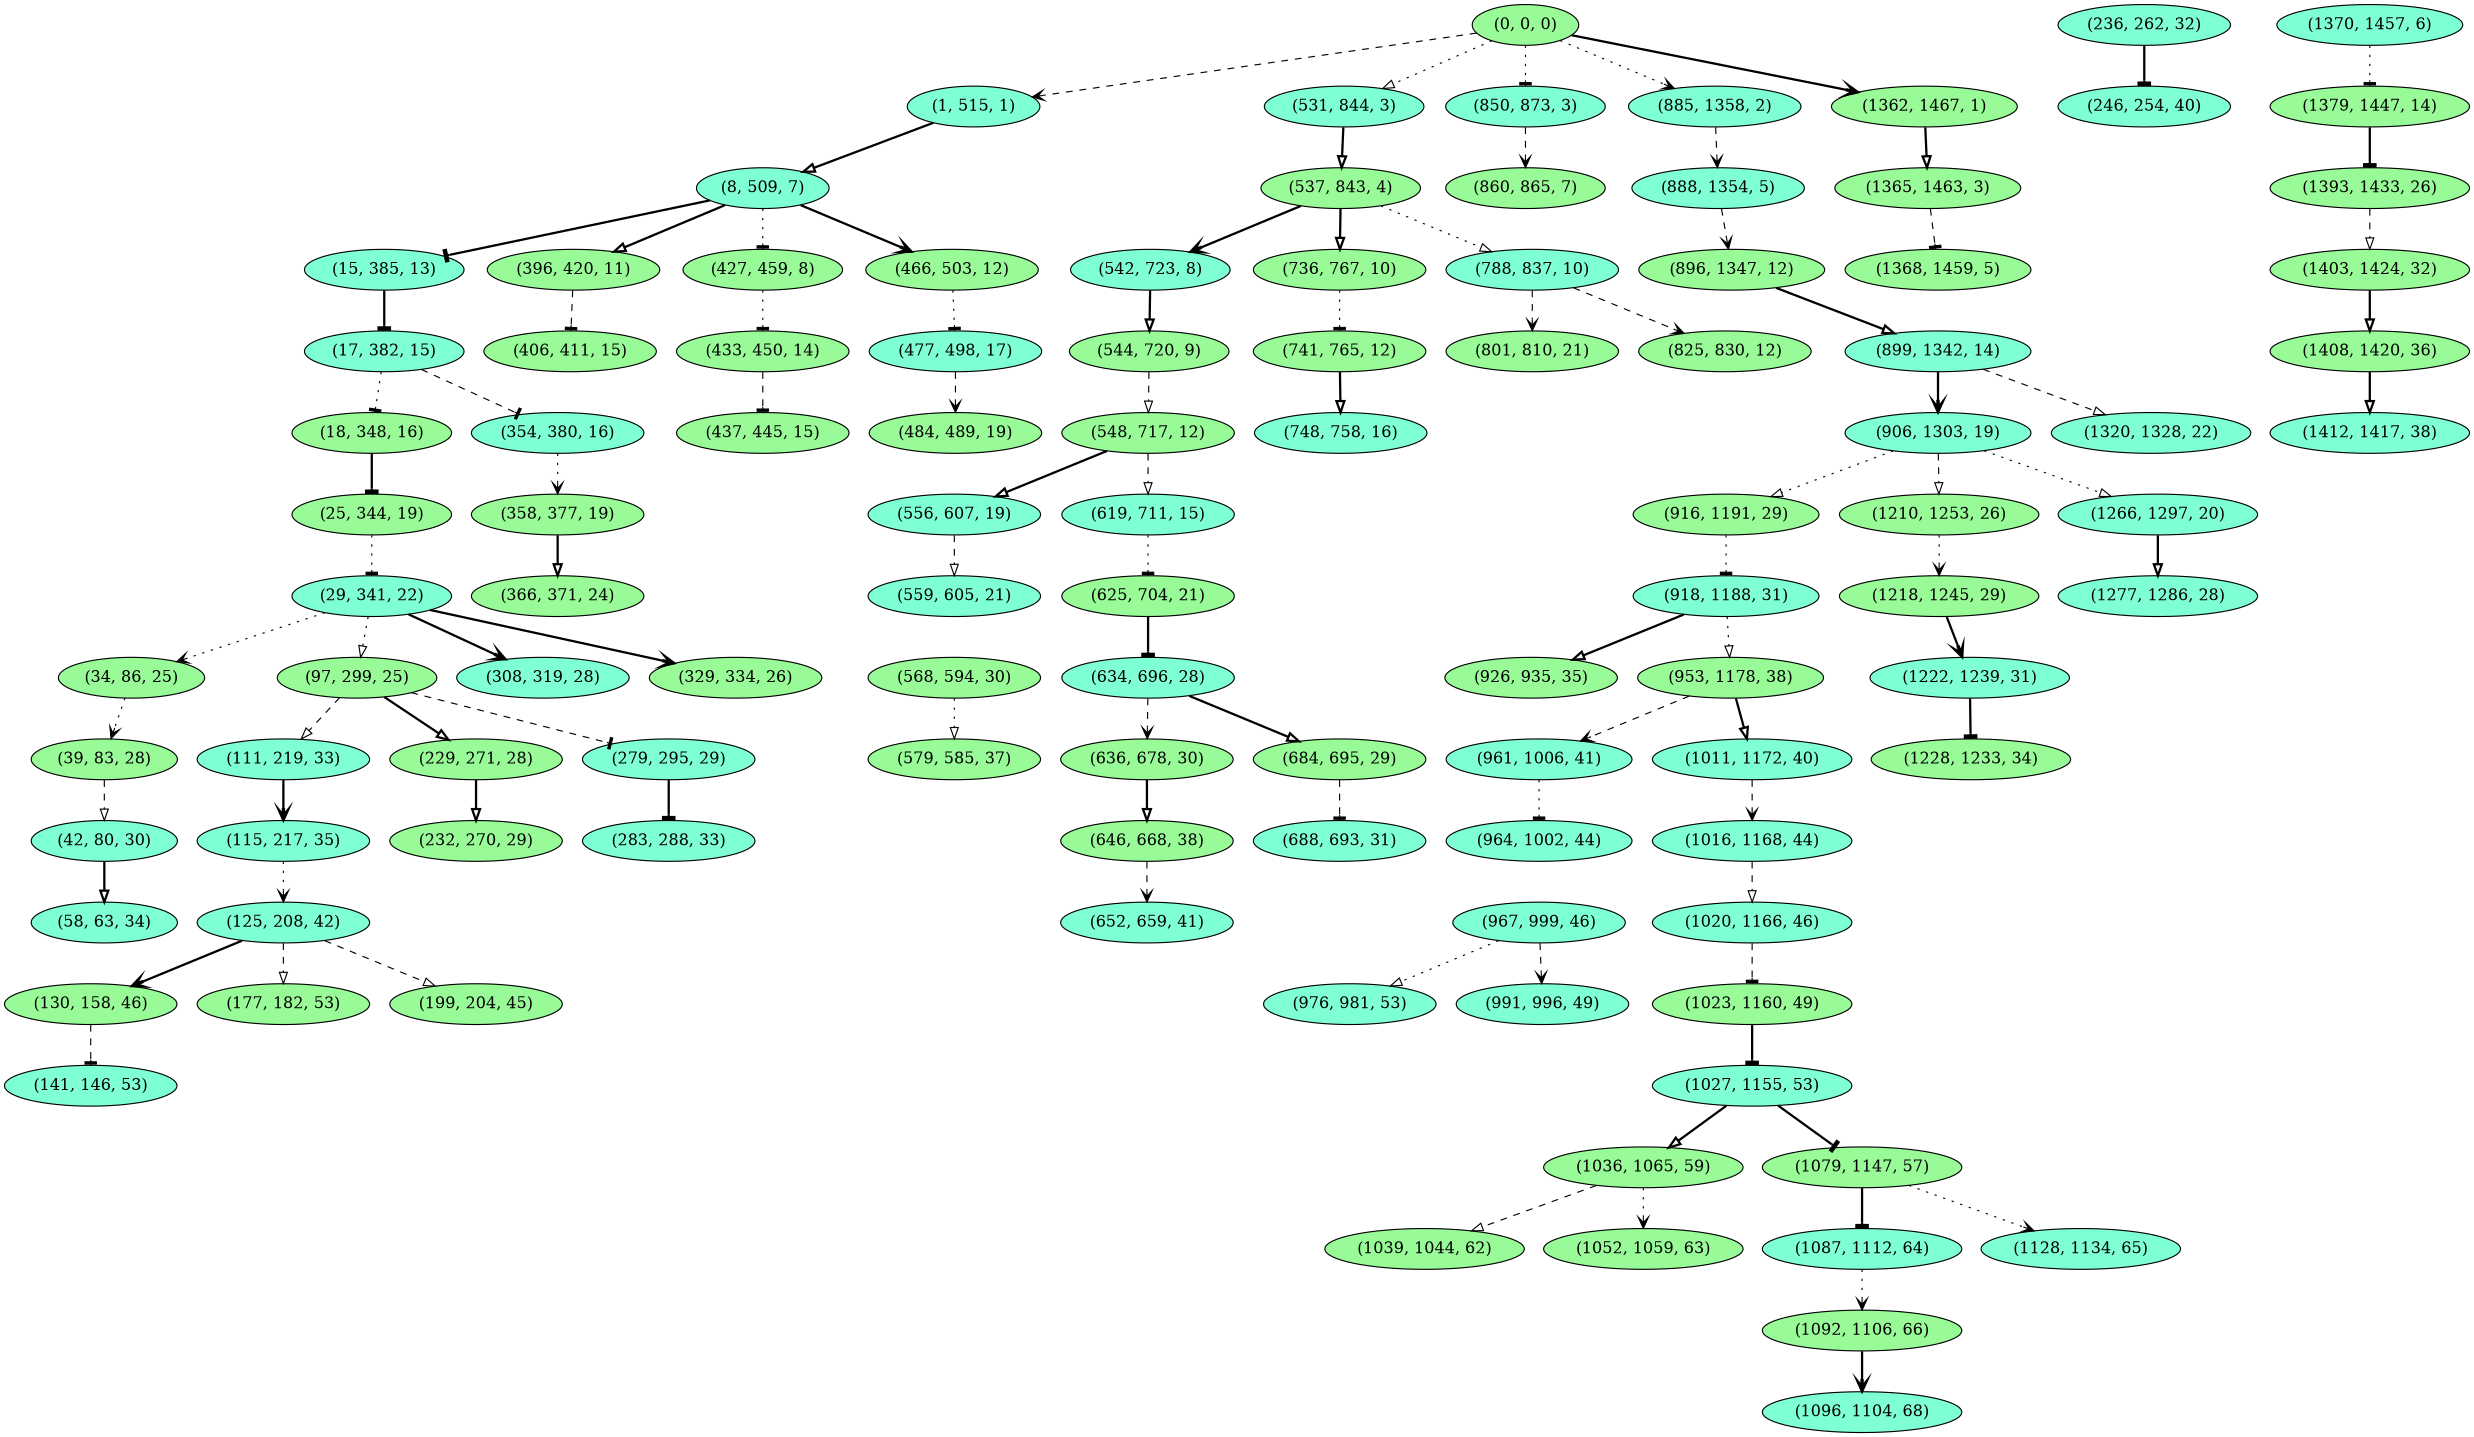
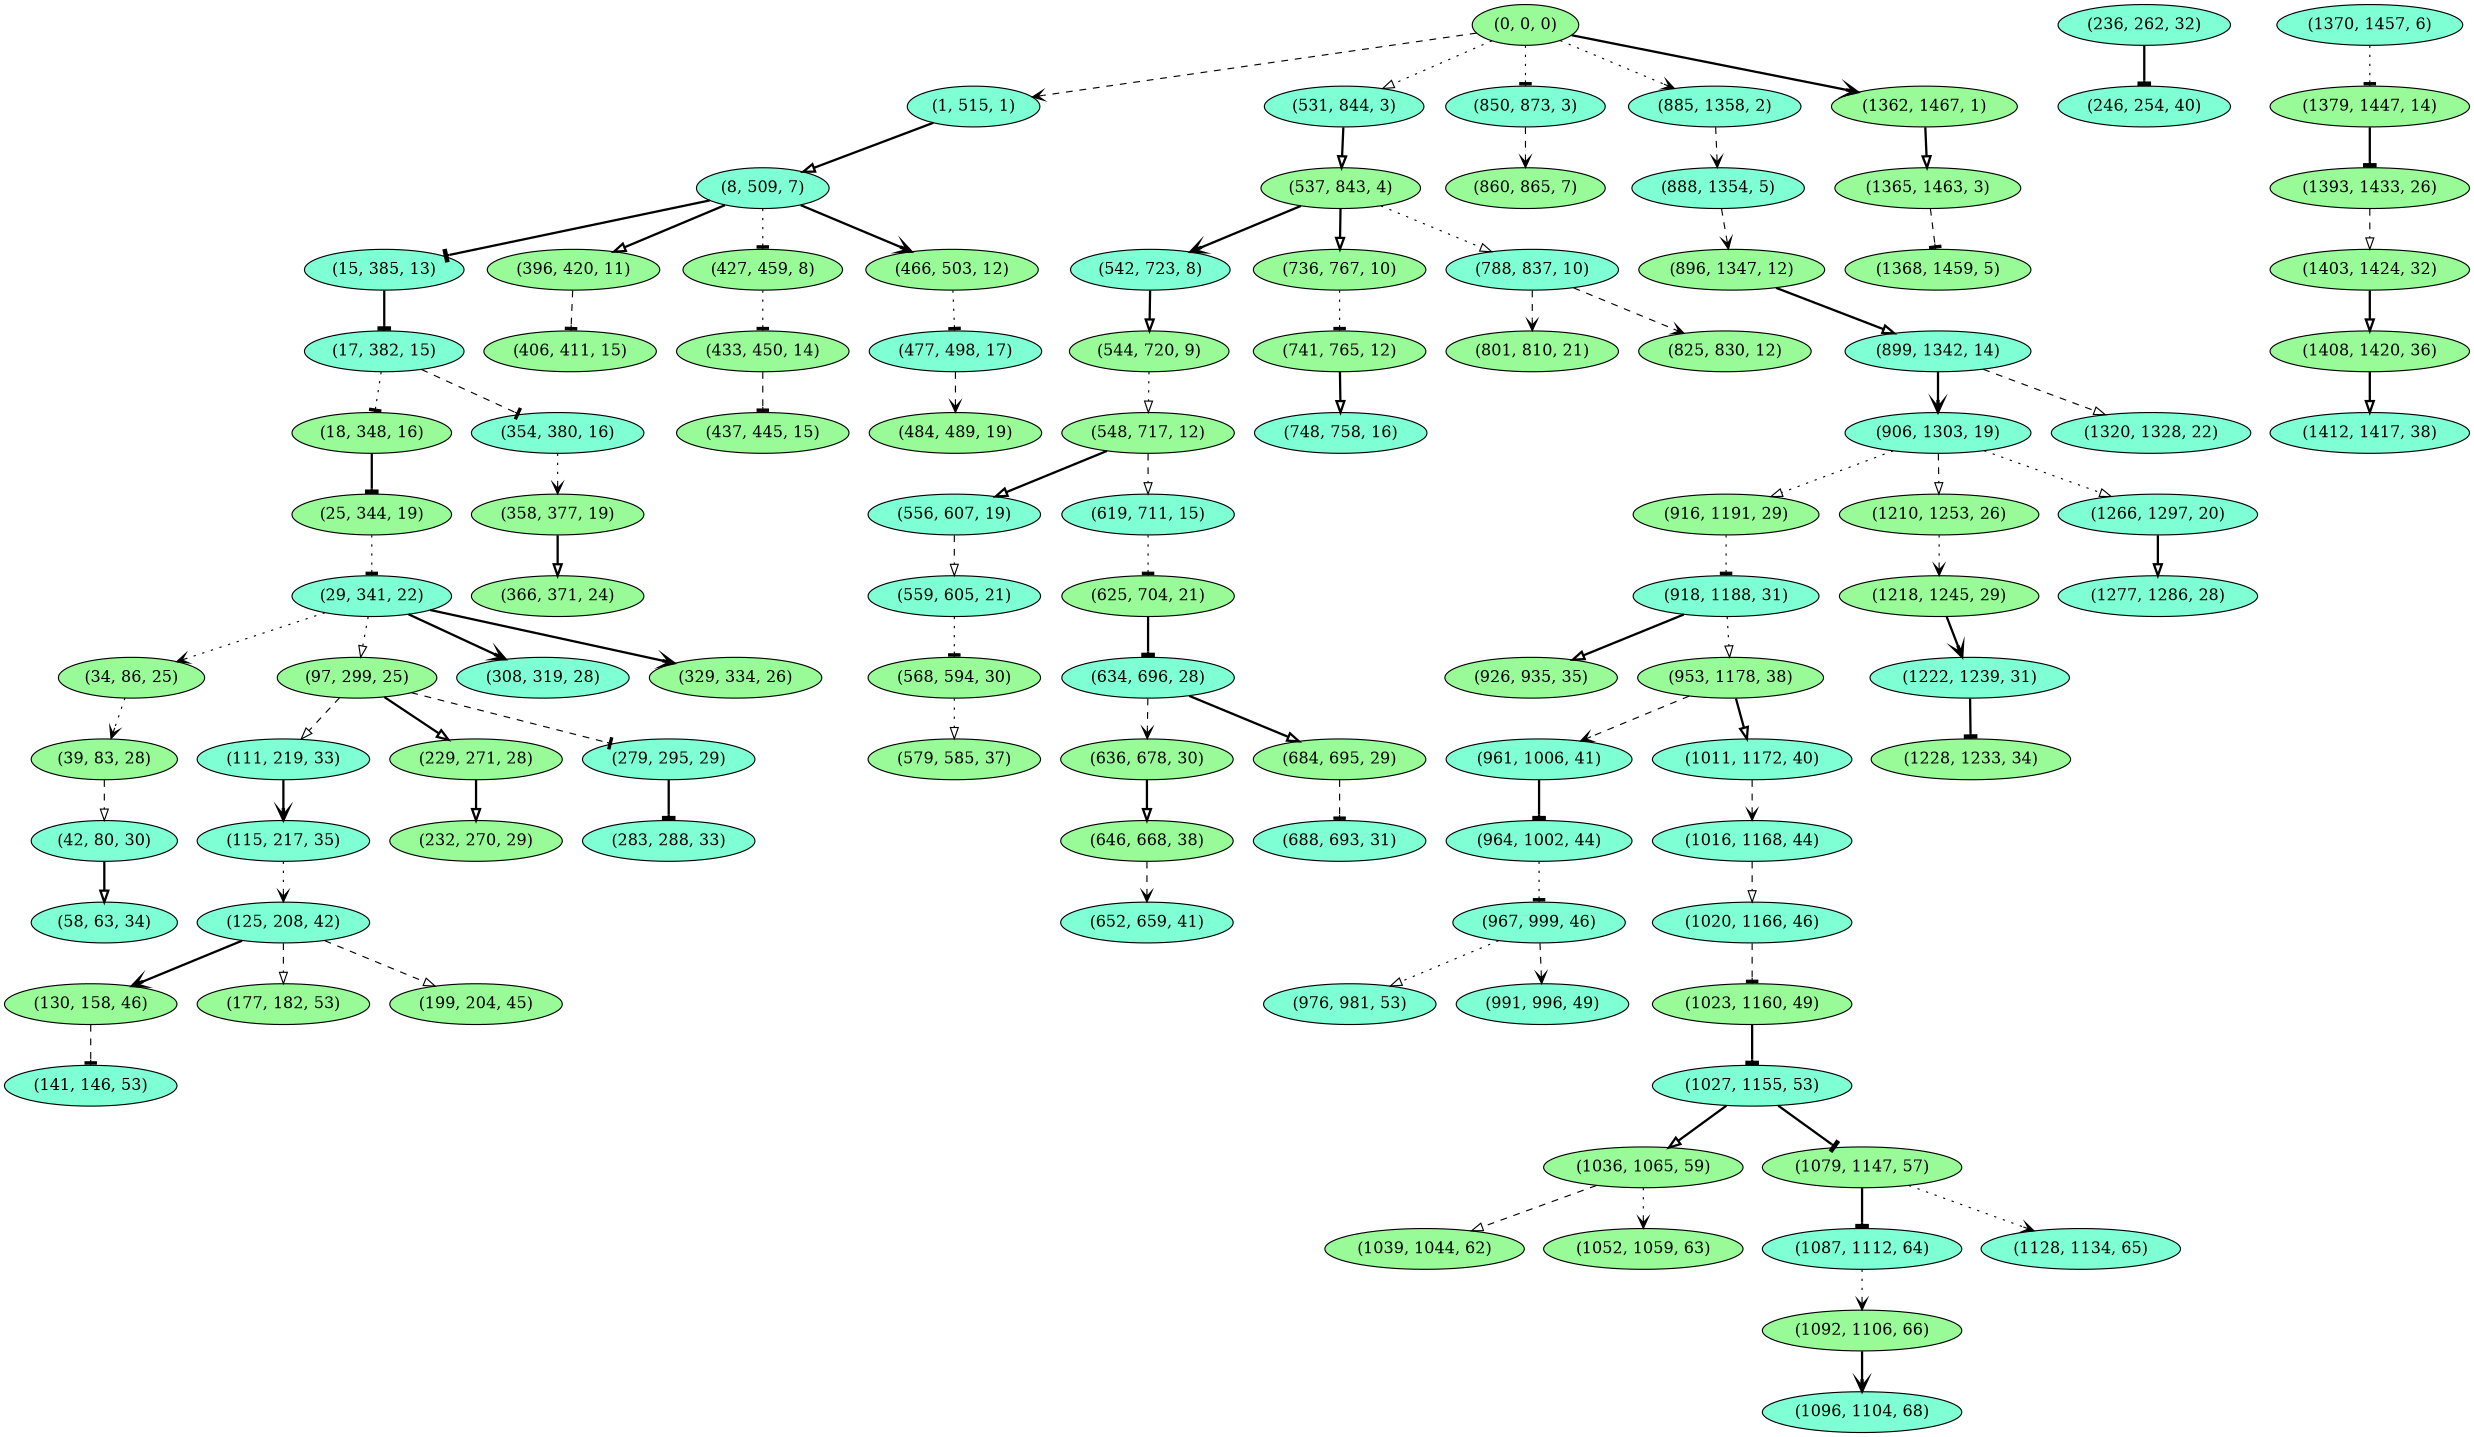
(1149, 387) -> (1149, 387)
none -> (954, 634)
(1539, 797) -> (1539, 797)
none -> (1539, 879)
